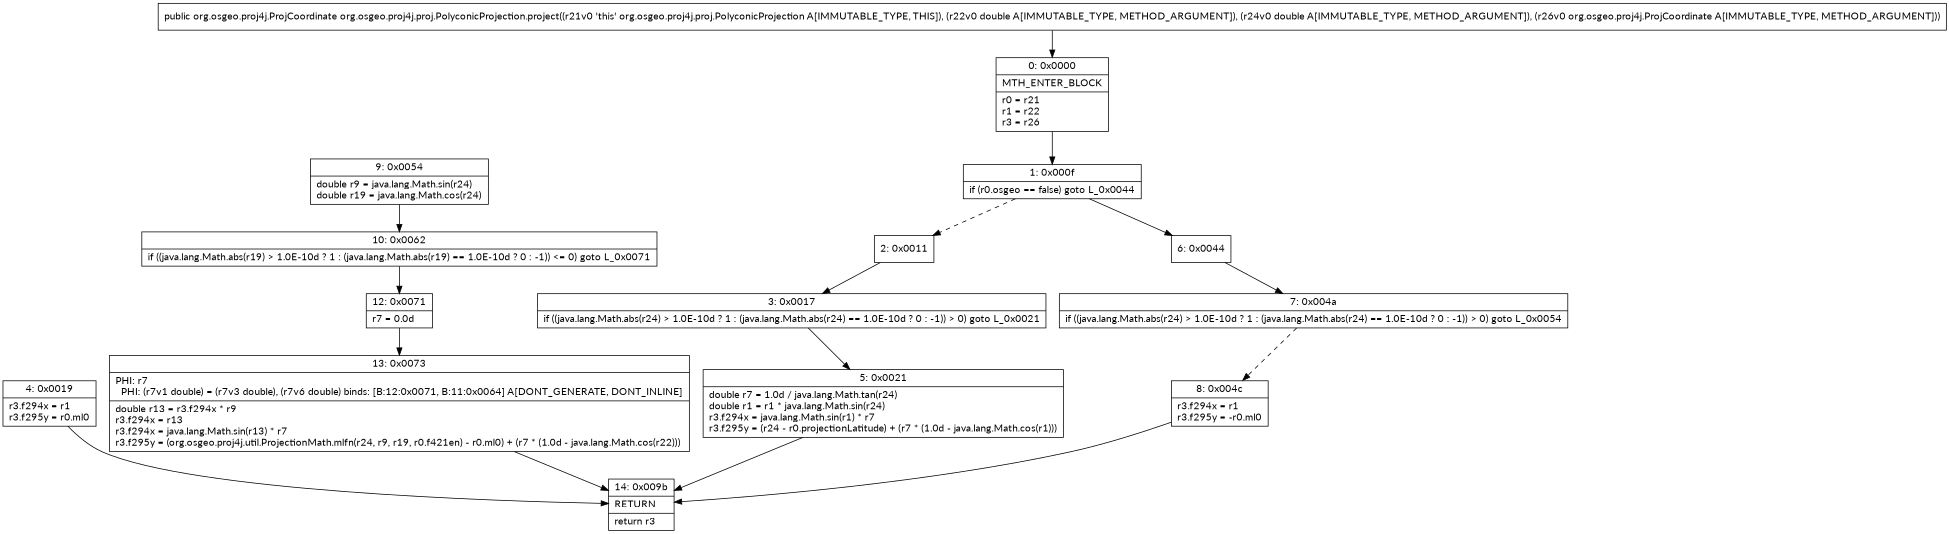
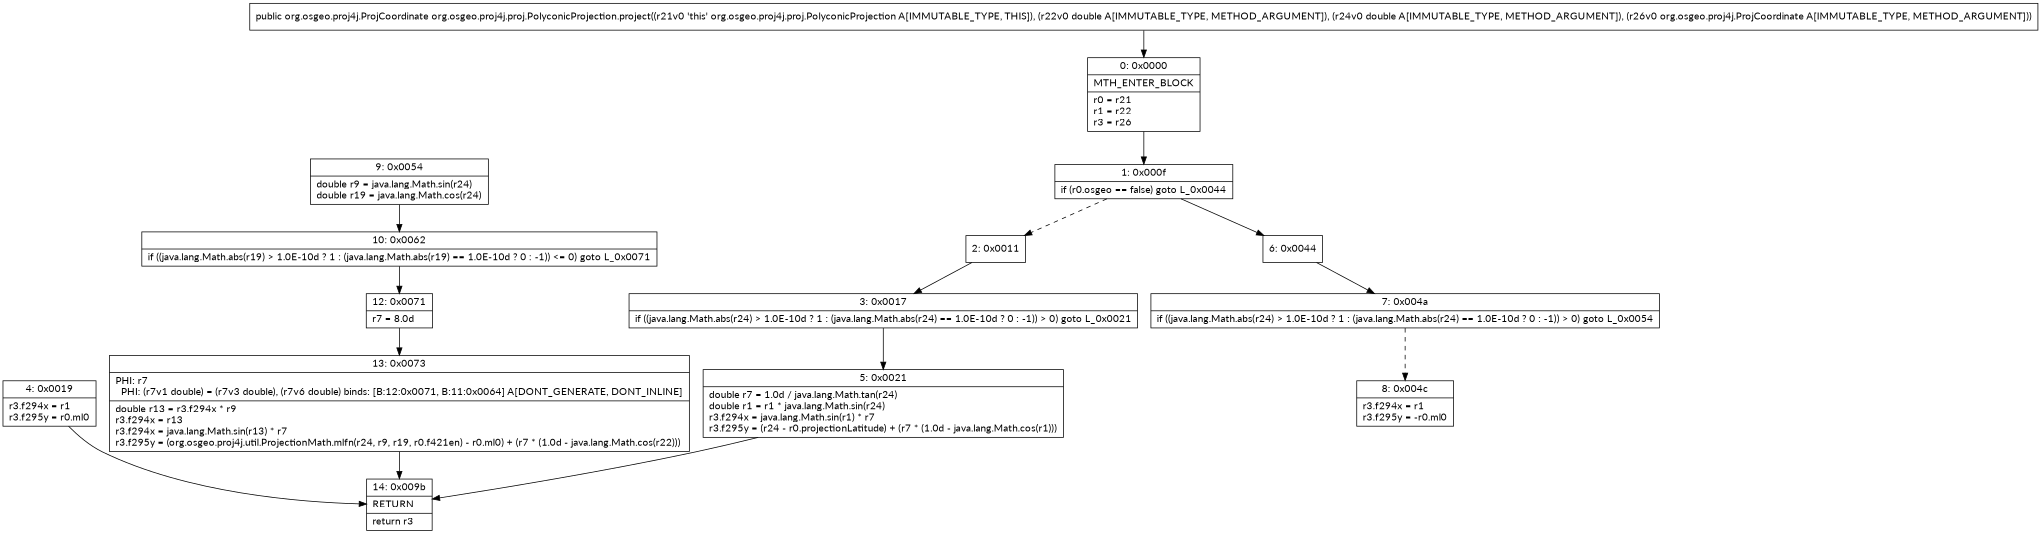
(393, 319) -> (393, 319)
(929, 476) -> none
